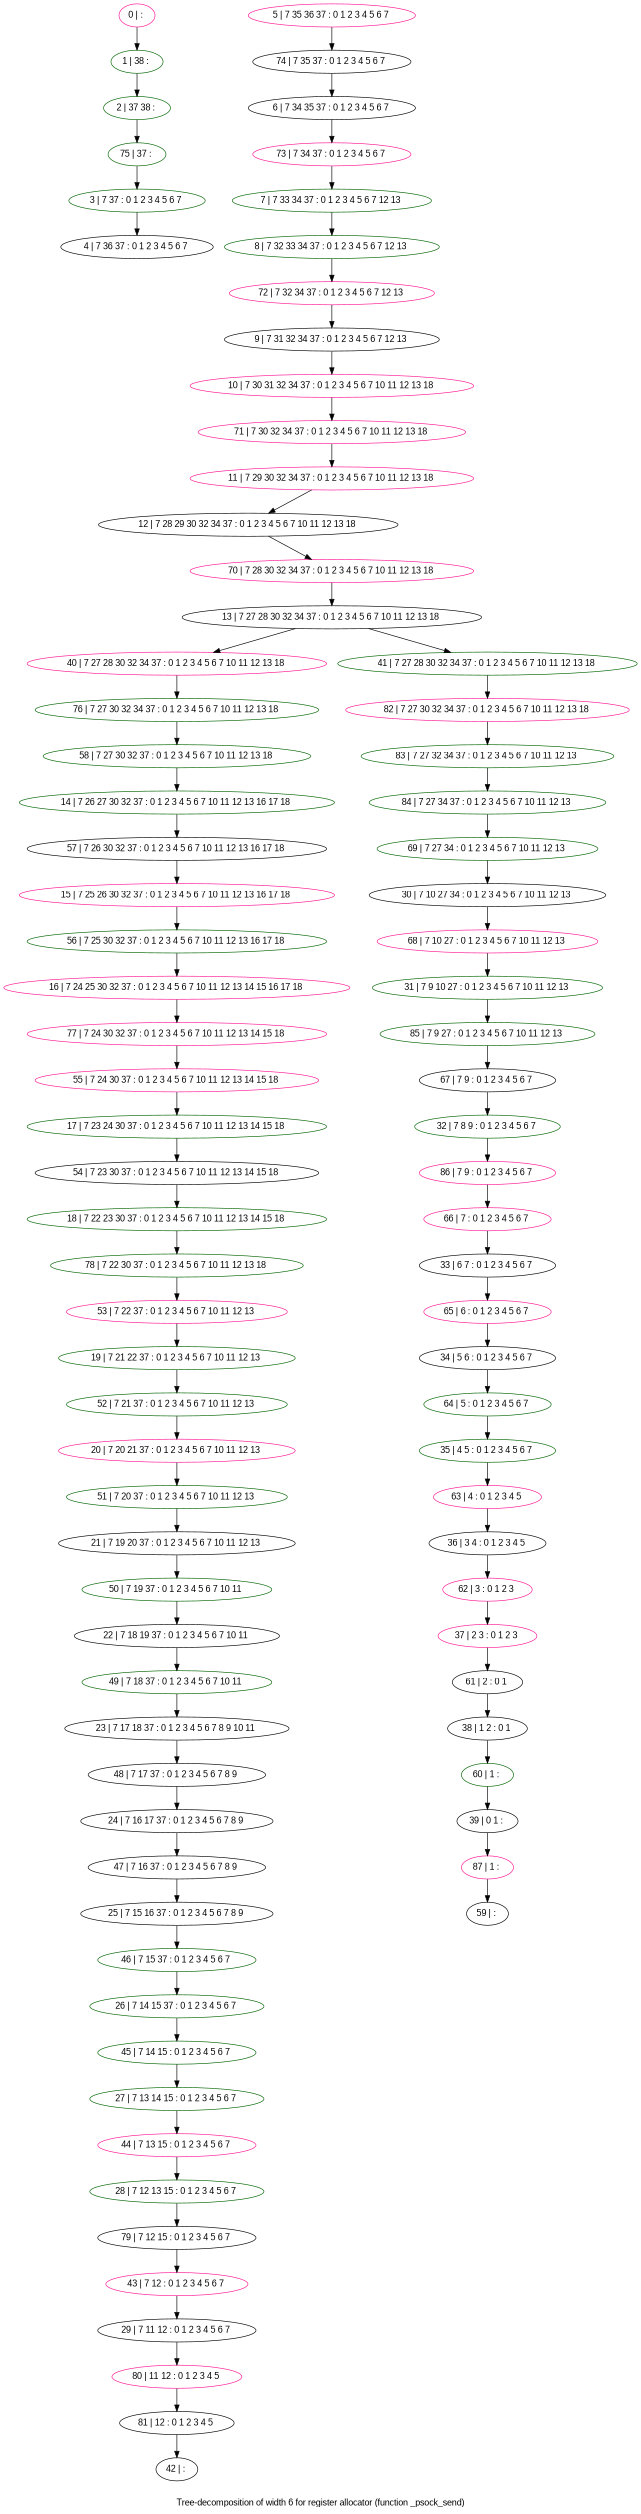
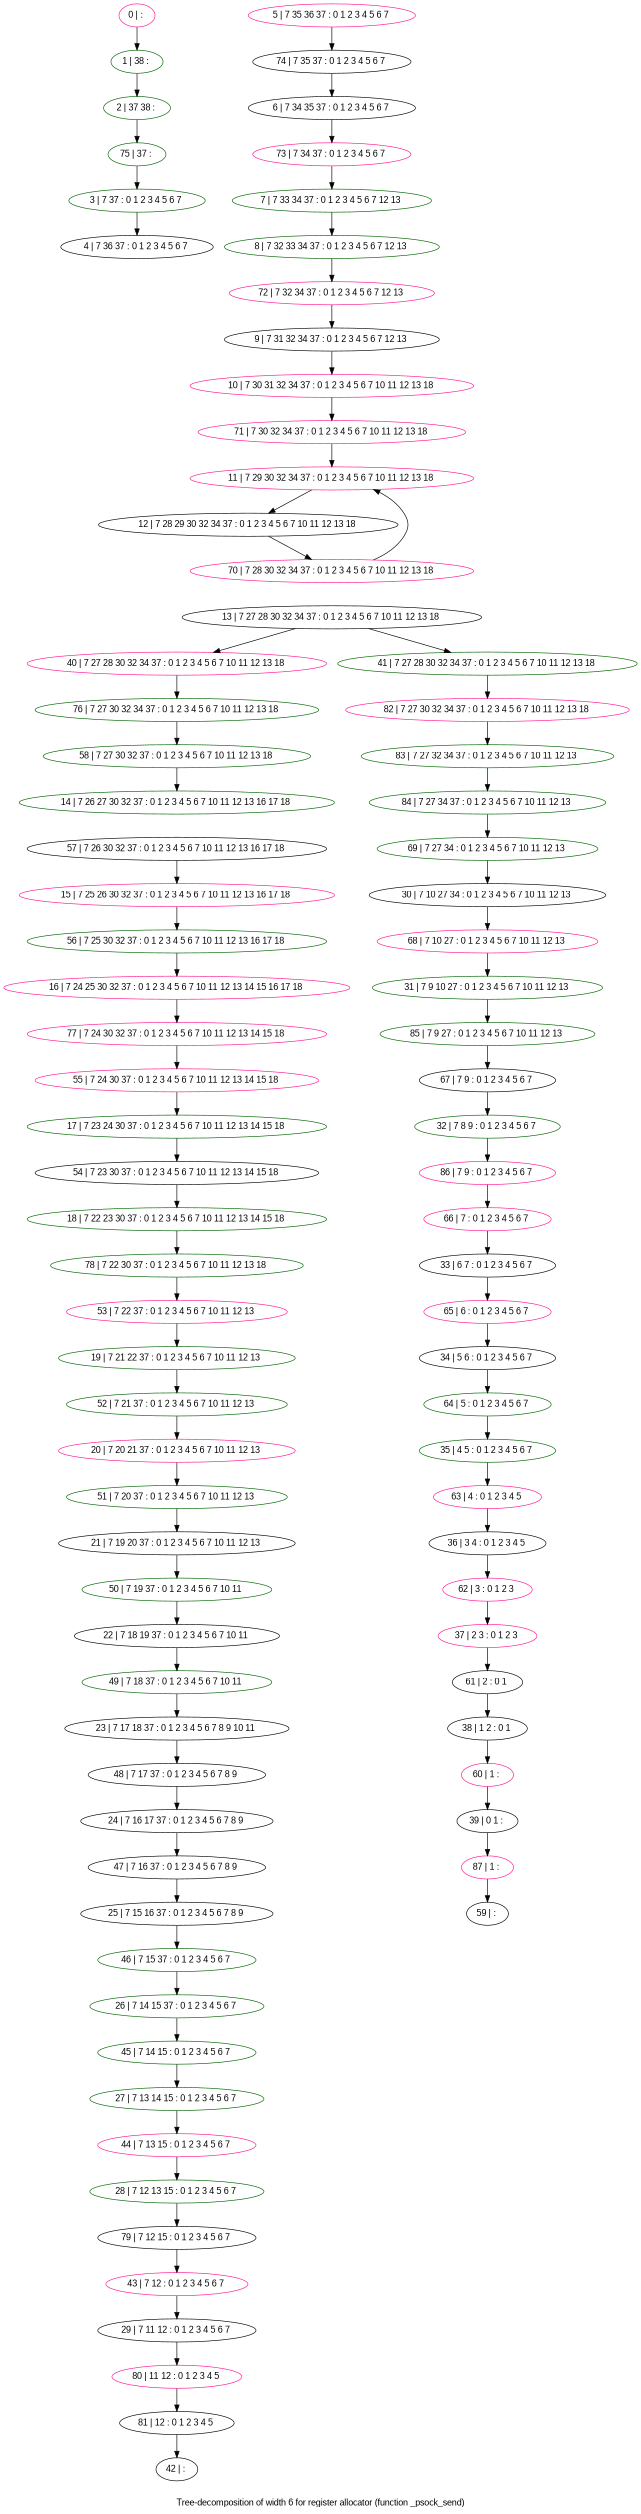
(332, 591) -> (408, 528)
(177, 823) -> none
(487, 1775) -> (487, 1775)
